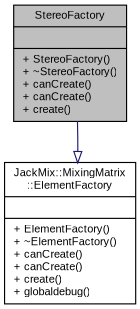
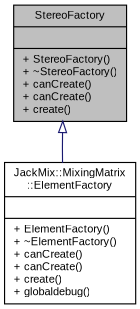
(78, 136) -> (62, 148)
